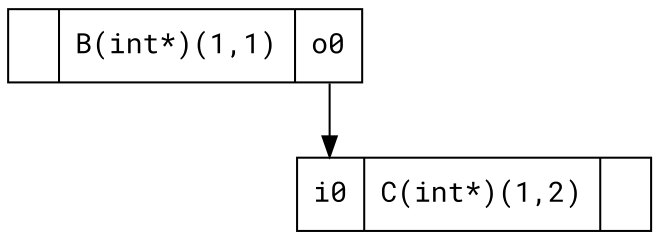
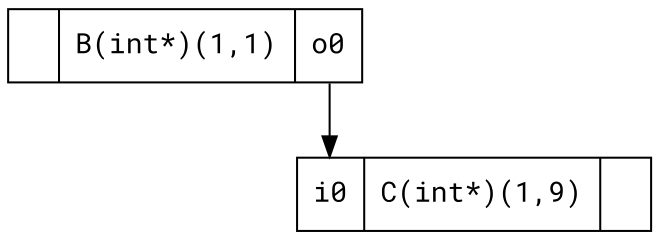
(482, 193) -> (482, 193)
